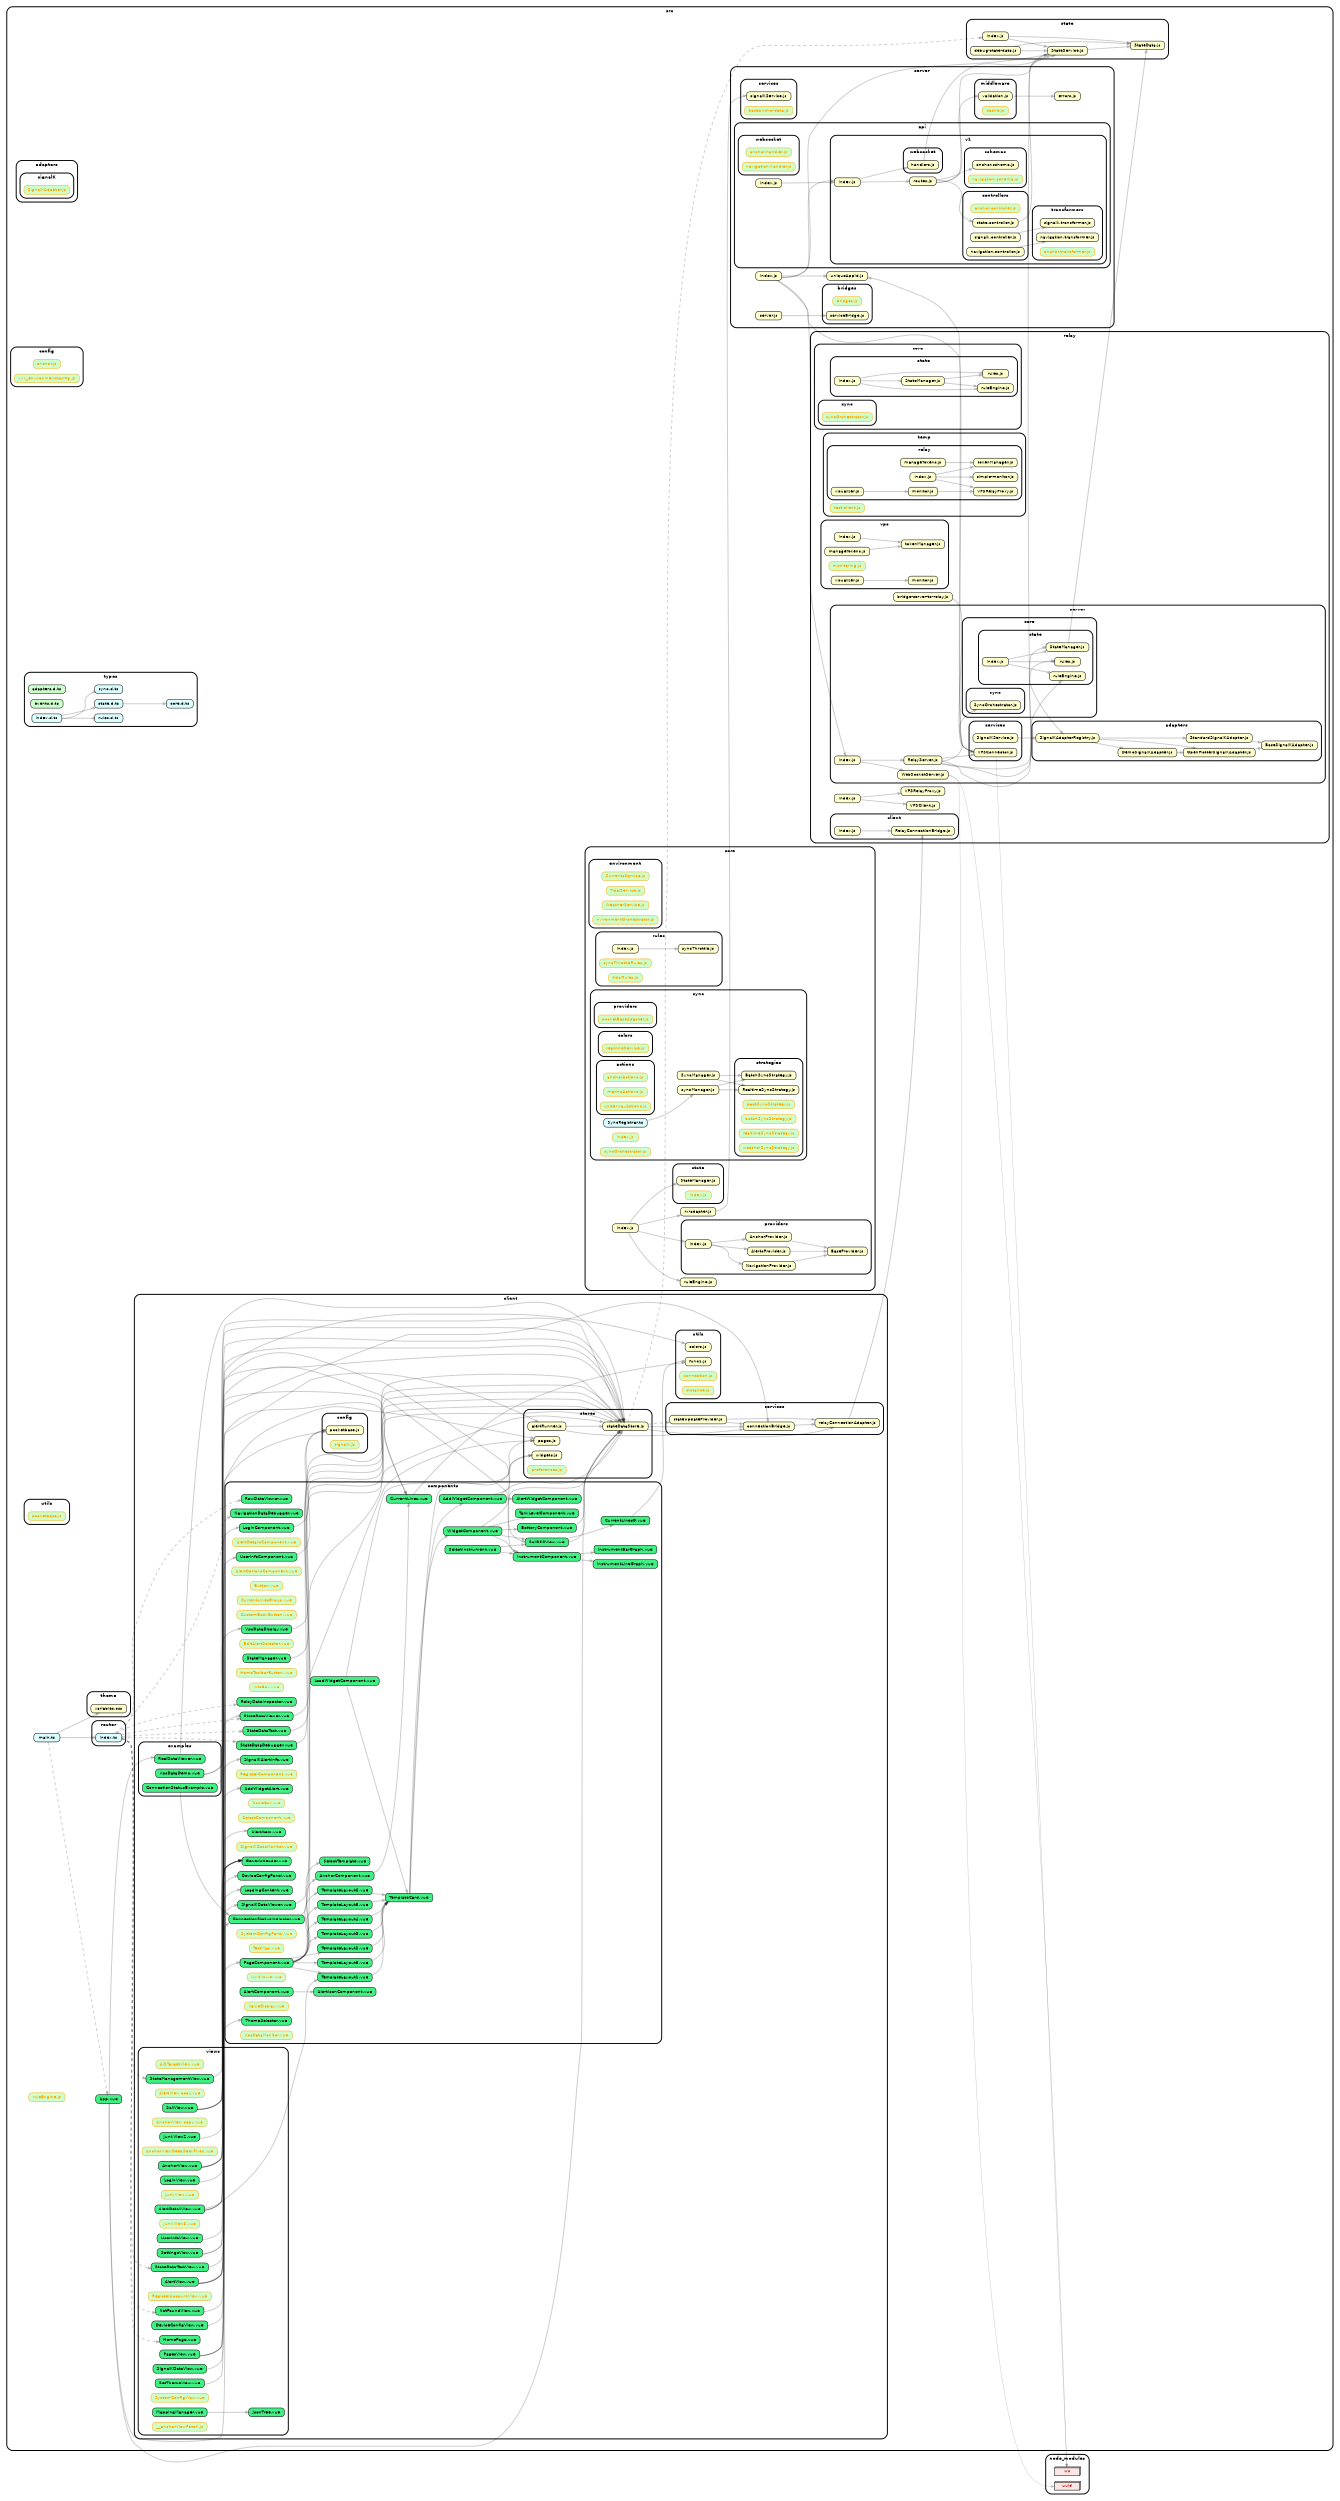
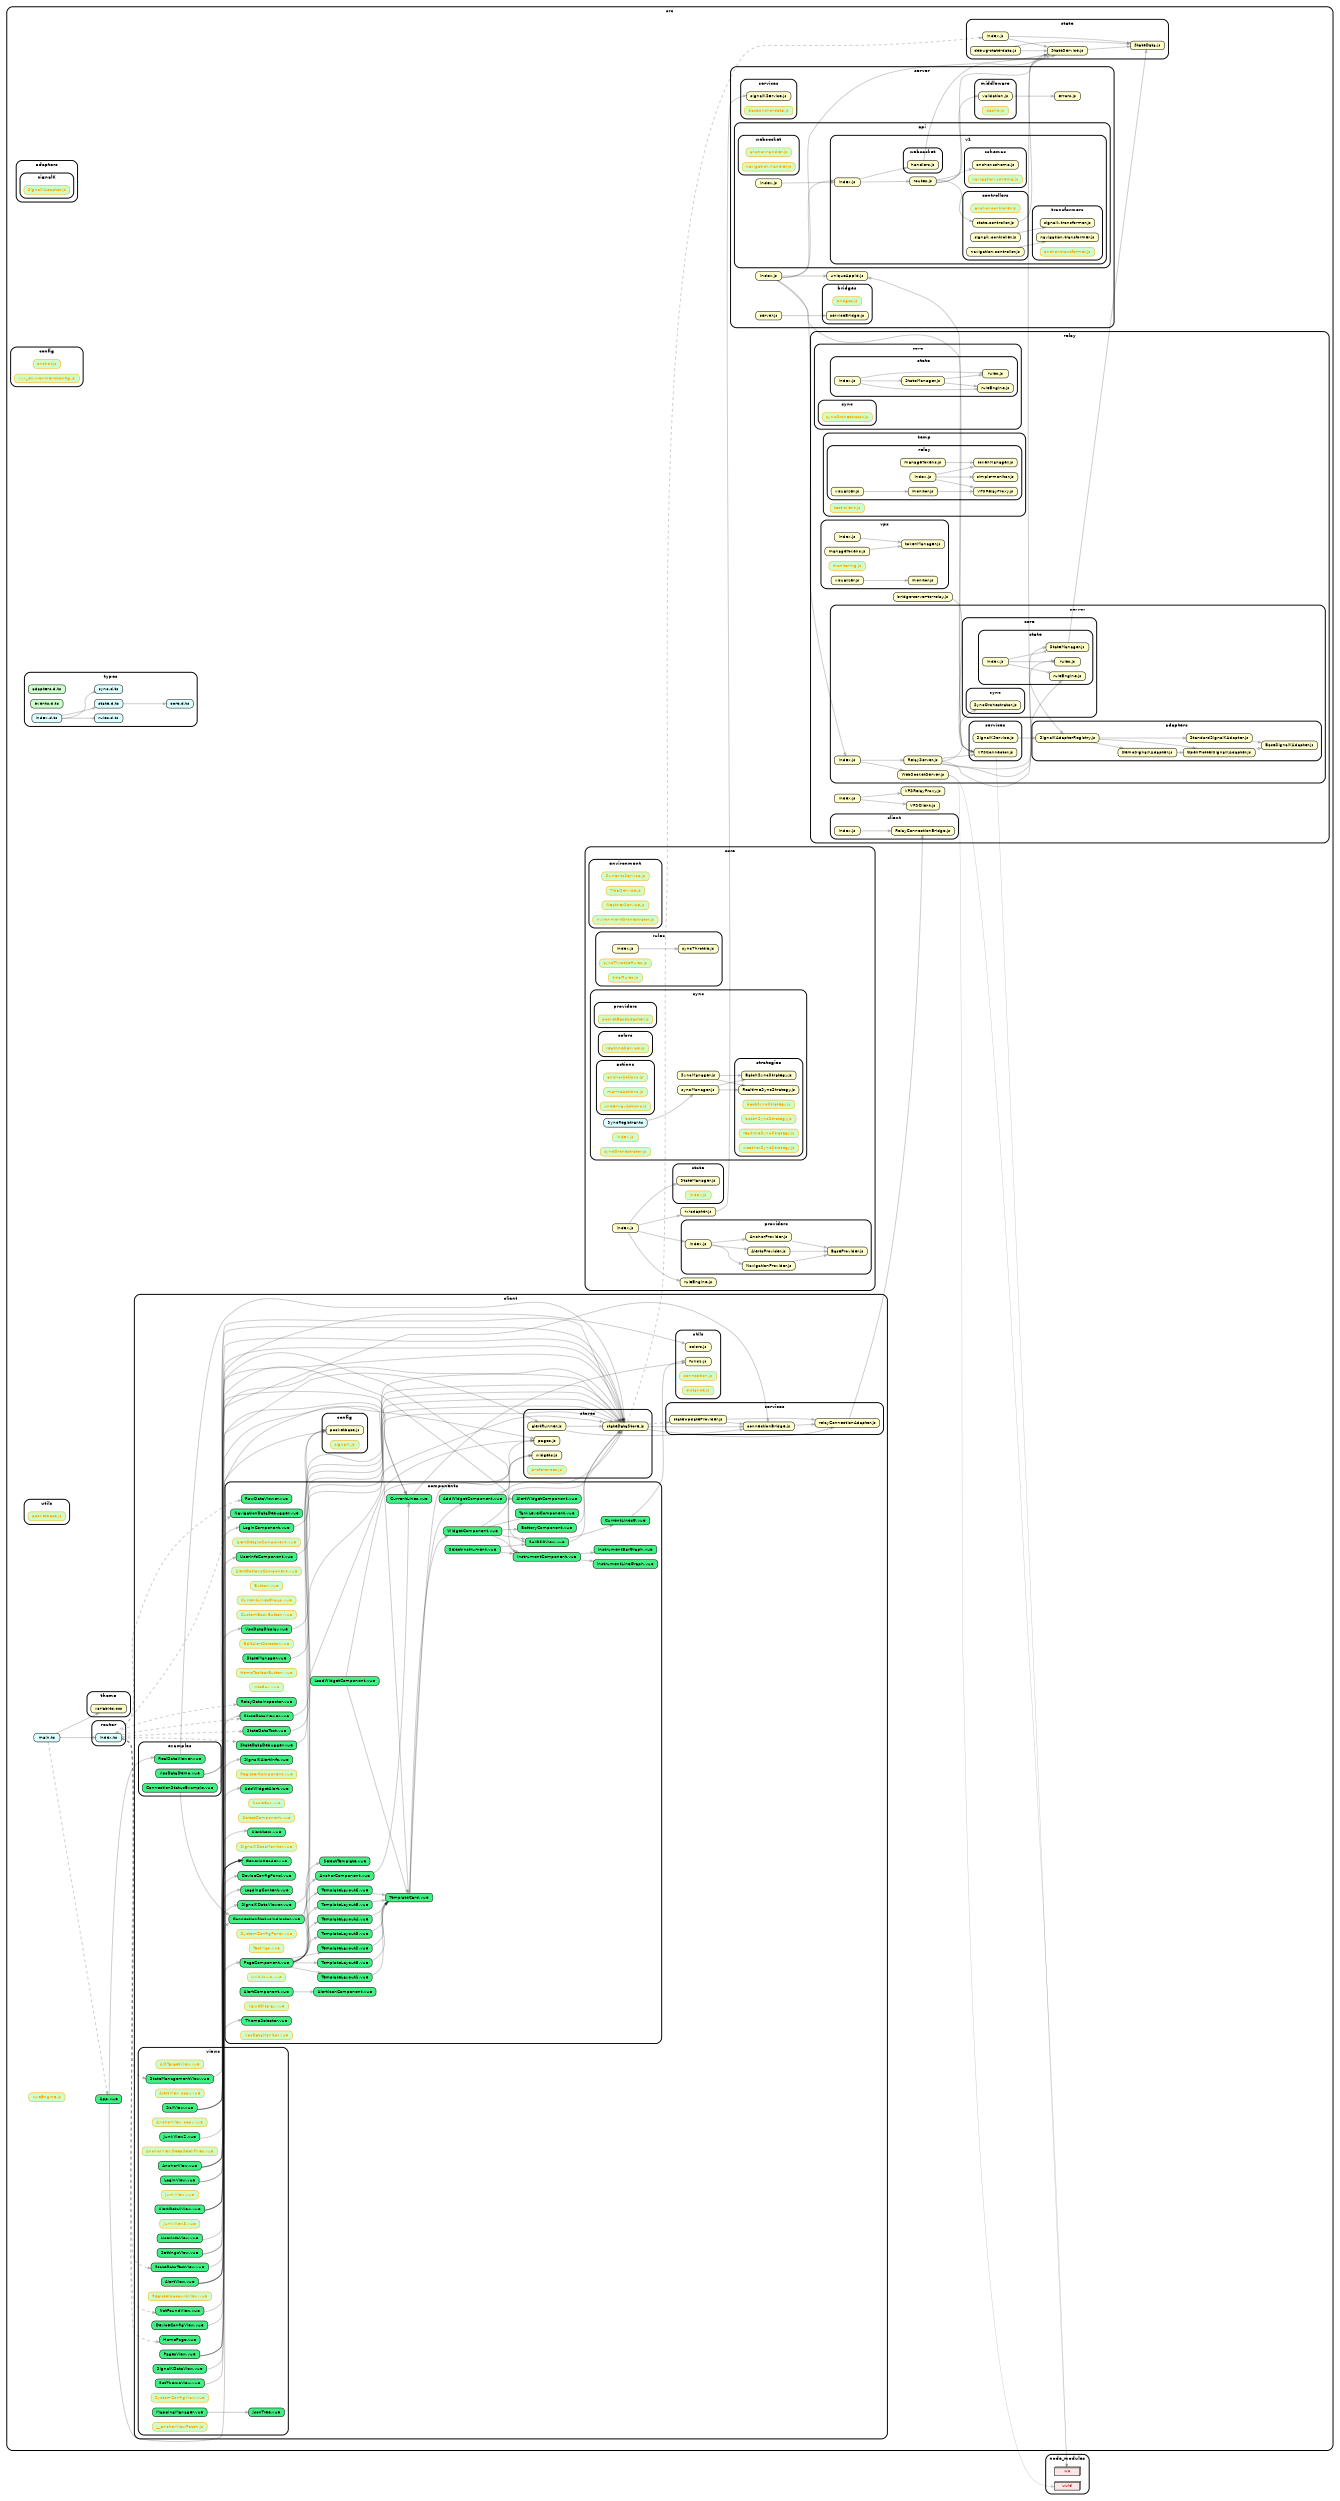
(284, 2116) -> (233, 1445)
(555, 2293) -> (251, 1389)
